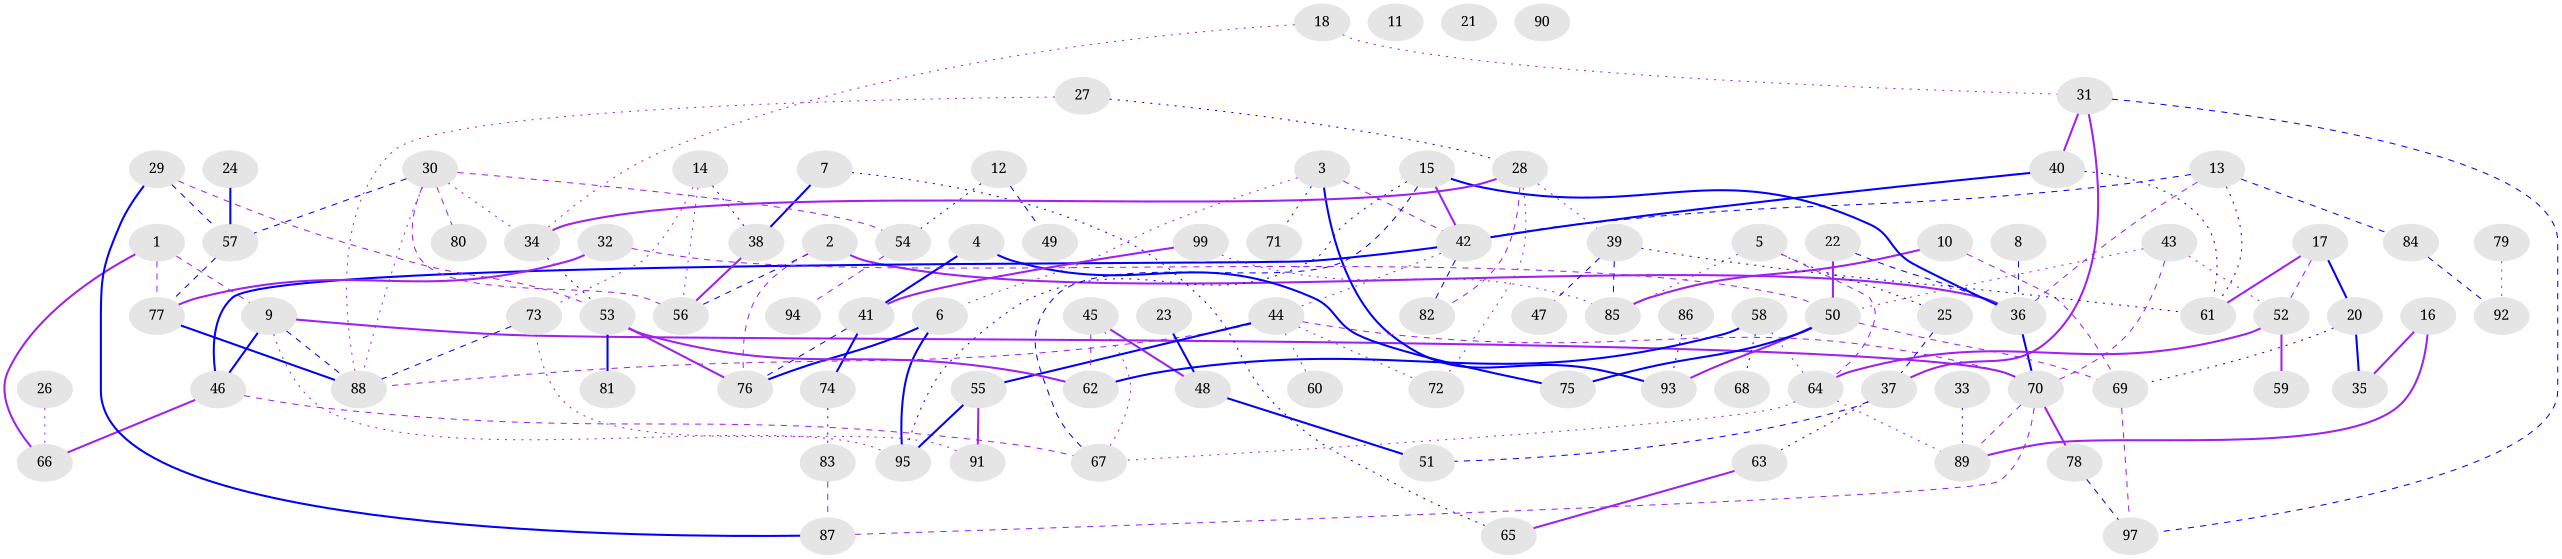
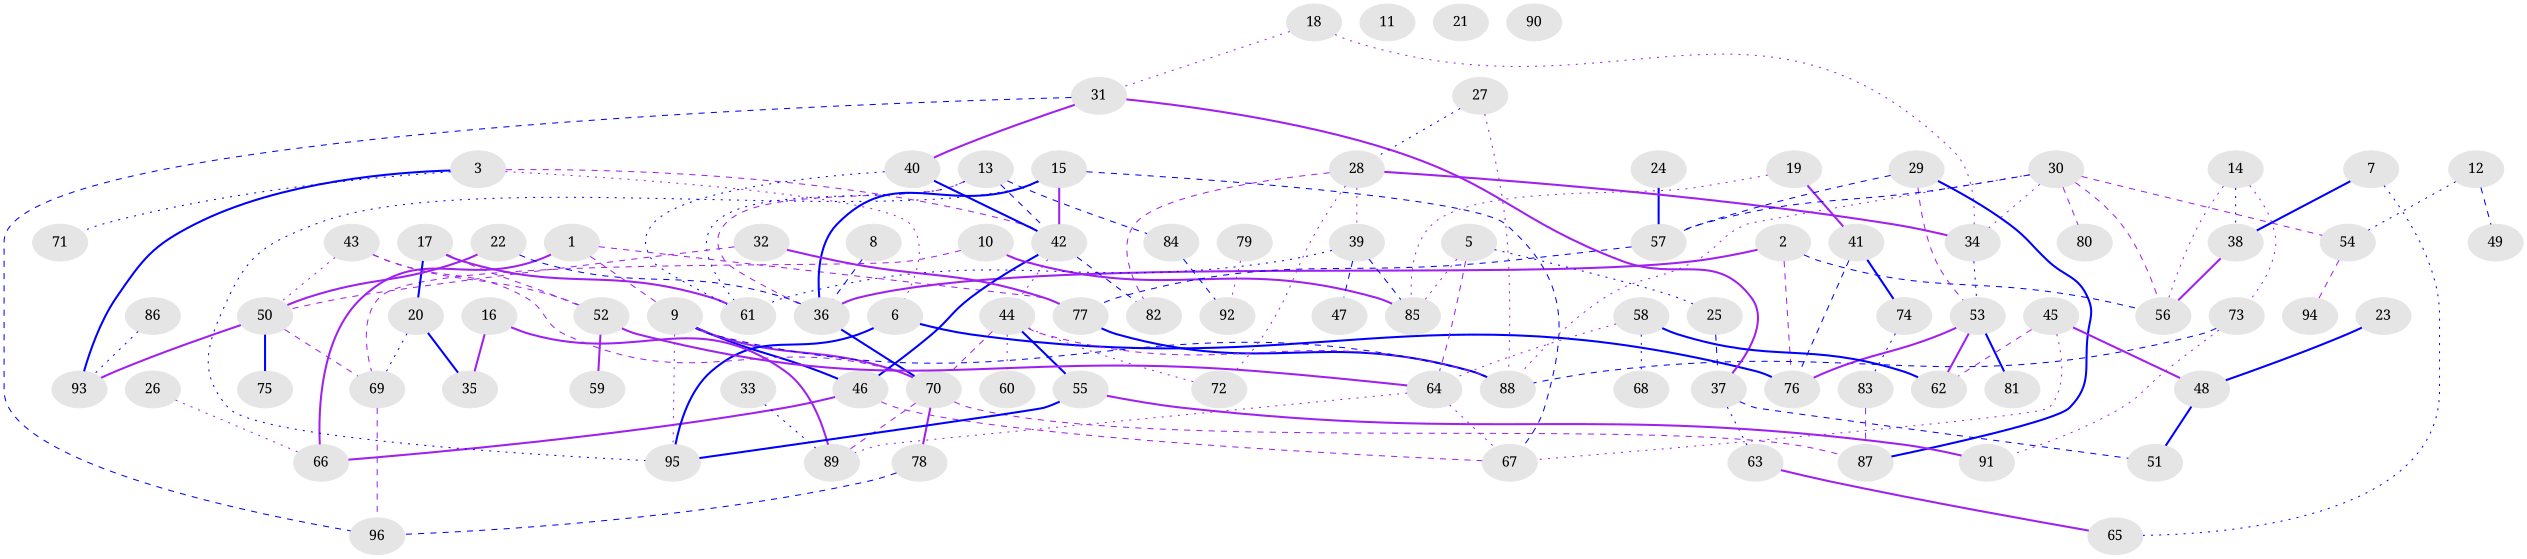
(977, 243) -> none
(1201, 243) -> (1794, 169)
(2224, 278) -> (476, 280)
(2131, 536) -> (377, 536)
